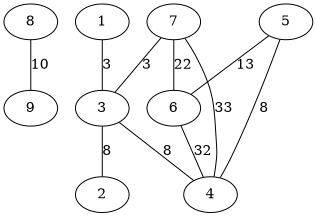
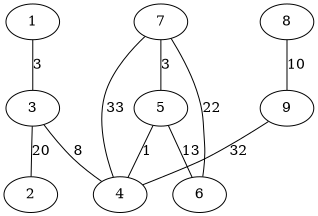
(138, 65) -> (161, 65)
(264, 108) -> (147, 151)
(107, 151) -> (41, 151)
(192, 151) -> (211, 156)
